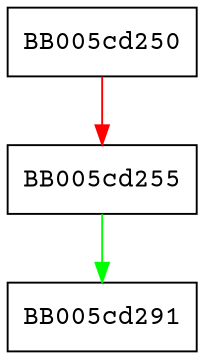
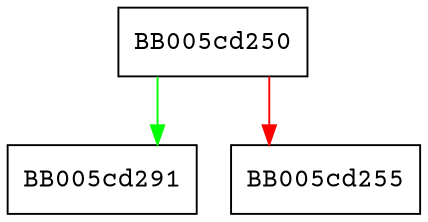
(102, 238) -> (158, 101)
